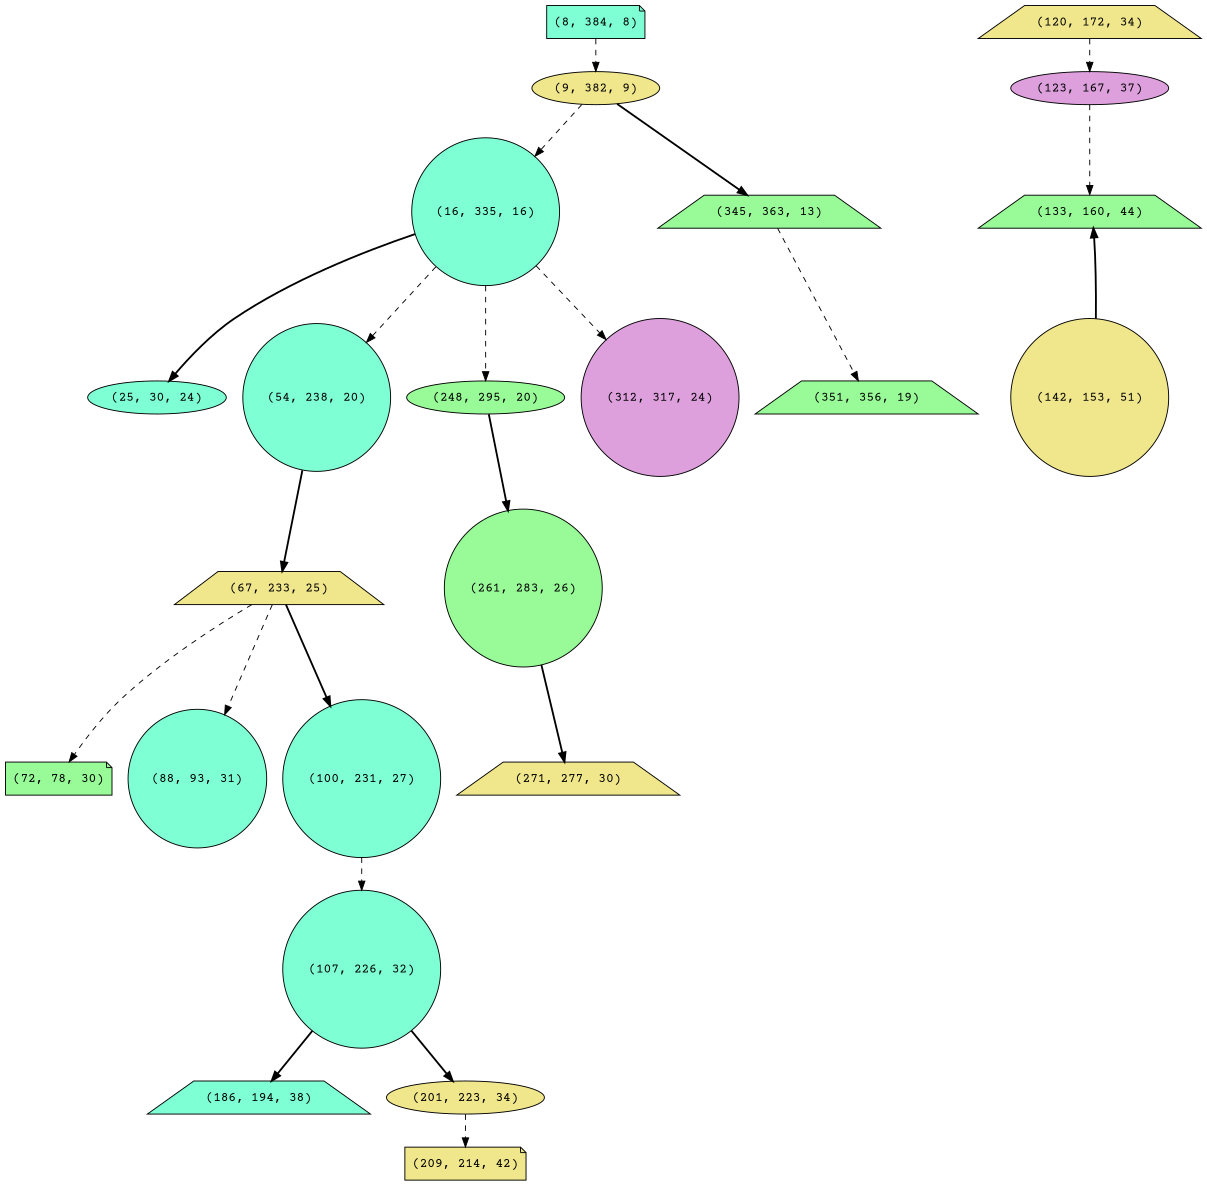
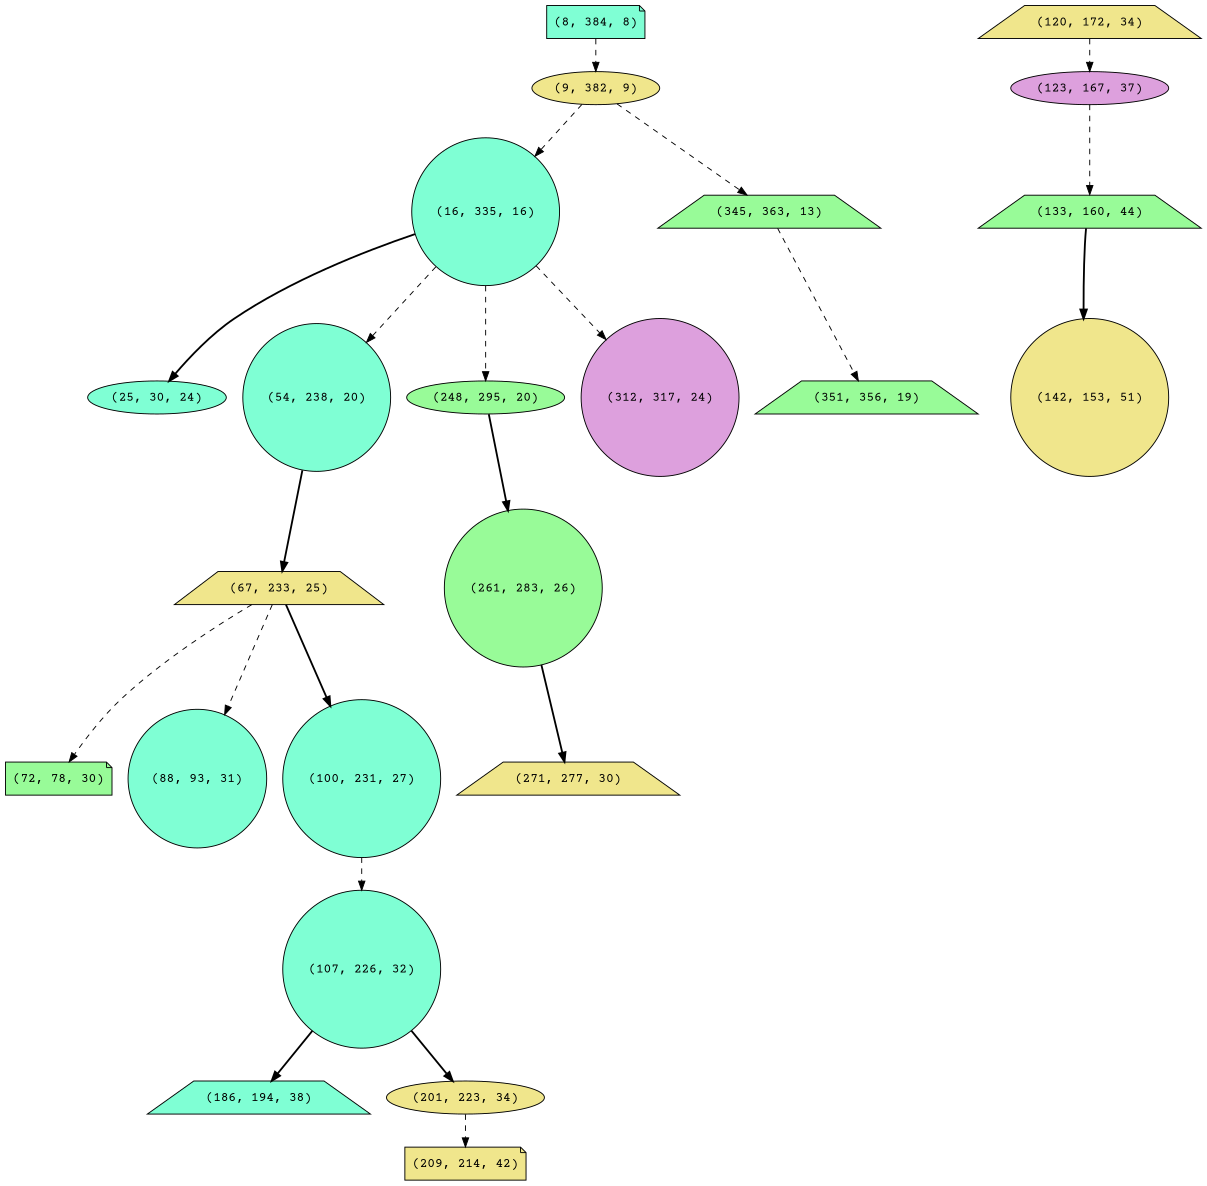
(678, 147) -> (678, 147)
(1096, 278) -> (1084, 269)
